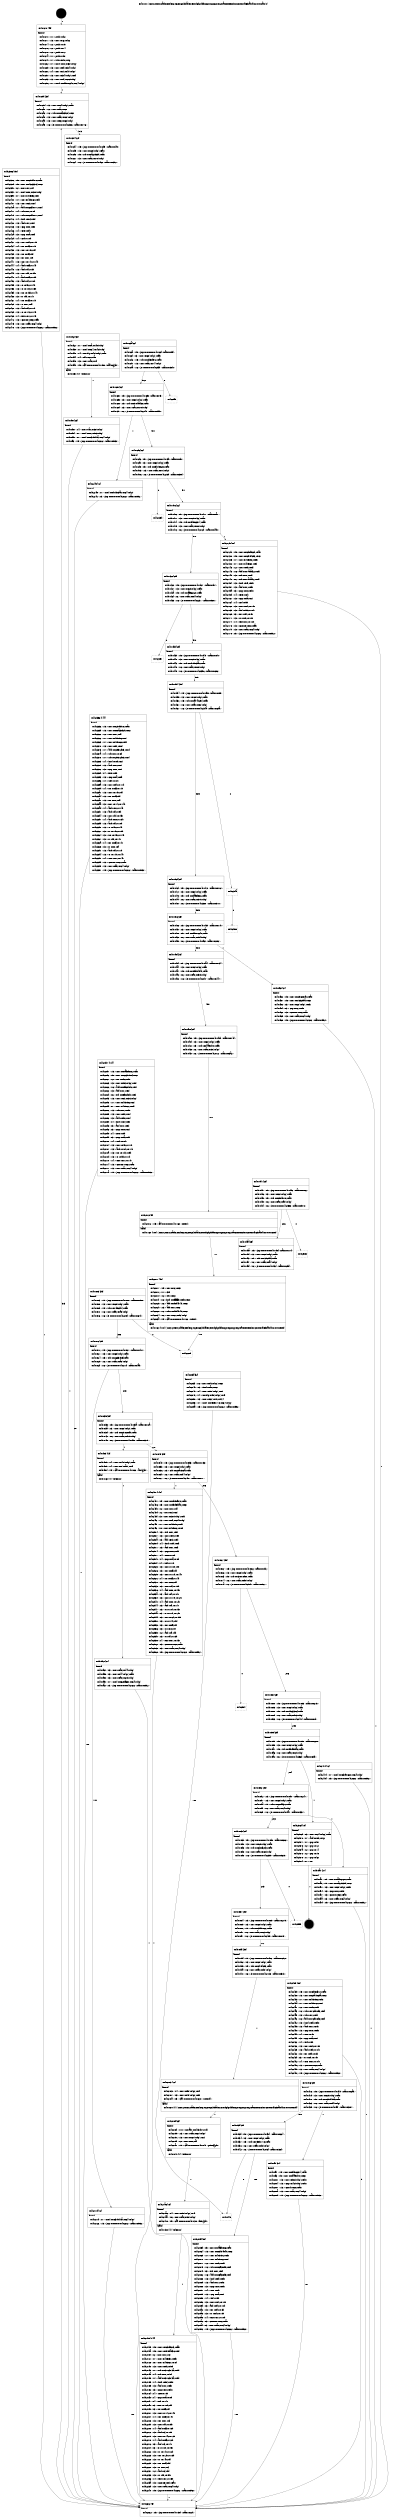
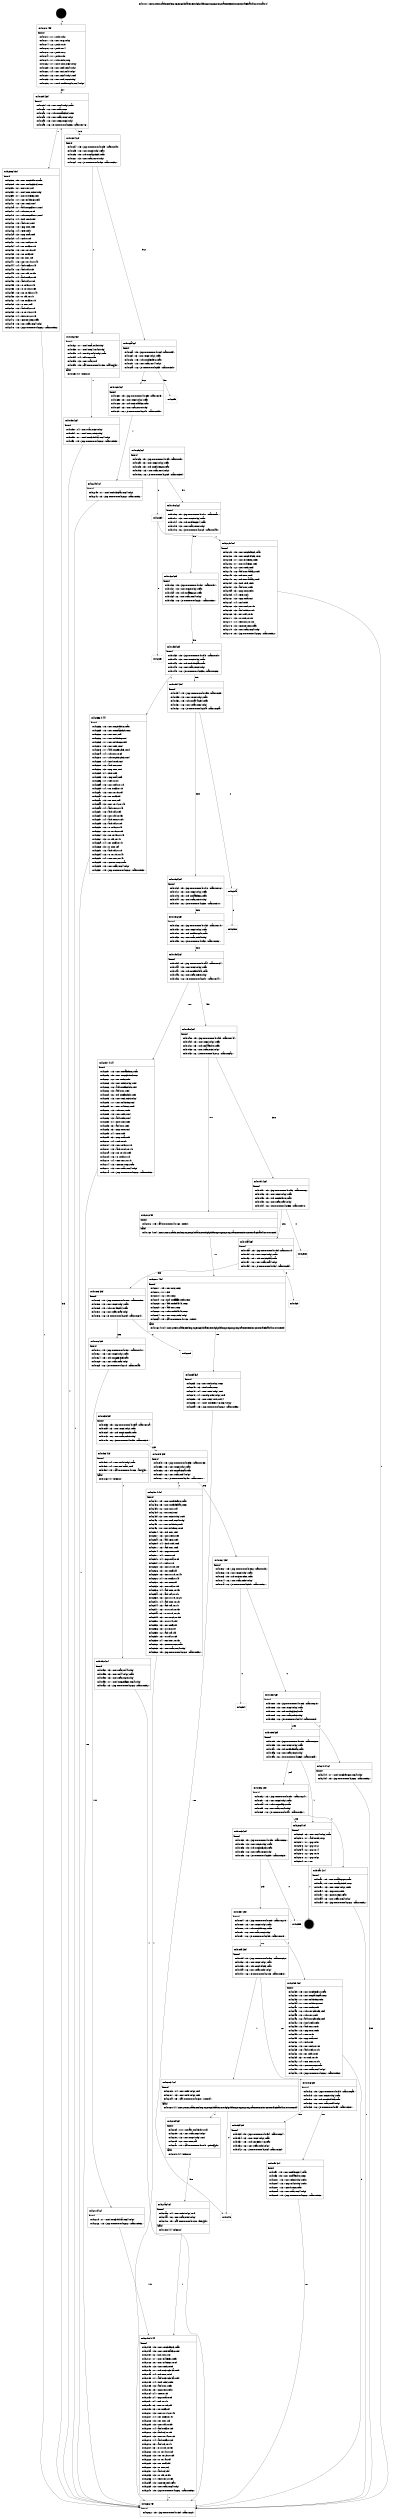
(62, 90) -> (62, 90)
none -> (53, 148)
none -> (92, 249)
none -> (121, 252)
(164, 381) -> (164, 381)
(147, 431) -> none
(223, 536) -> (185, 536)
(171, 629) -> (157, 588)
none -> (158, 693)
(300, 1004) -> none
none -> (171, 1021)
none -> (244, 1117)
none -> (183, 1271)
none -> (294, 1304)
(194, 1340) -> (214, 1351)
(121, 1390) -> none
(75, 1428) -> (75, 1428)
(123, 1447) -> none
(154, 1447) -> (154, 1447)
(175, 1485) -> (178, 1486)
(287, 1674) -> (287, 1674)
none -> (329, 1741)
(271, 1821) -> (293, 1819)
none -> (296, 1958)
(371, 2028) -> (371, 2028)
none -> (267, 2039)
(323, 2115) -> (323, 2115)
(191, 2180) -> (191, 2180)
(234, 2182) -> (226, 2162)
(220, 2284) -> none
(105, 2368) -> (134, 2280)
